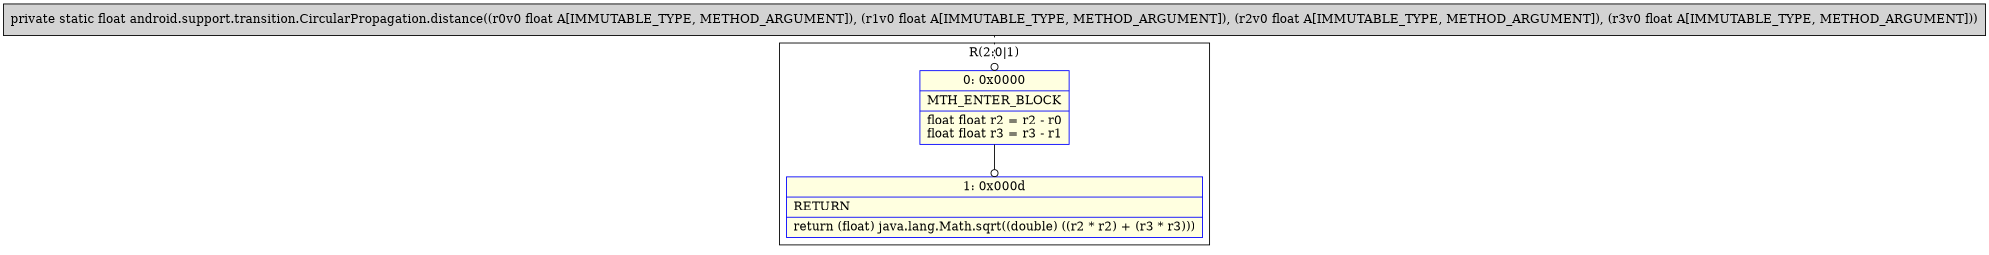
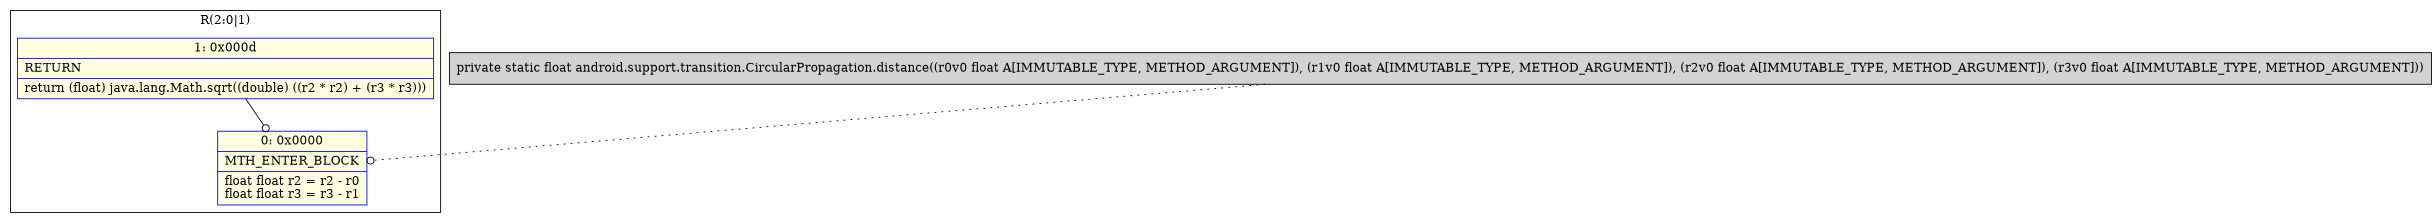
(995, 157) -> (255, 112)
